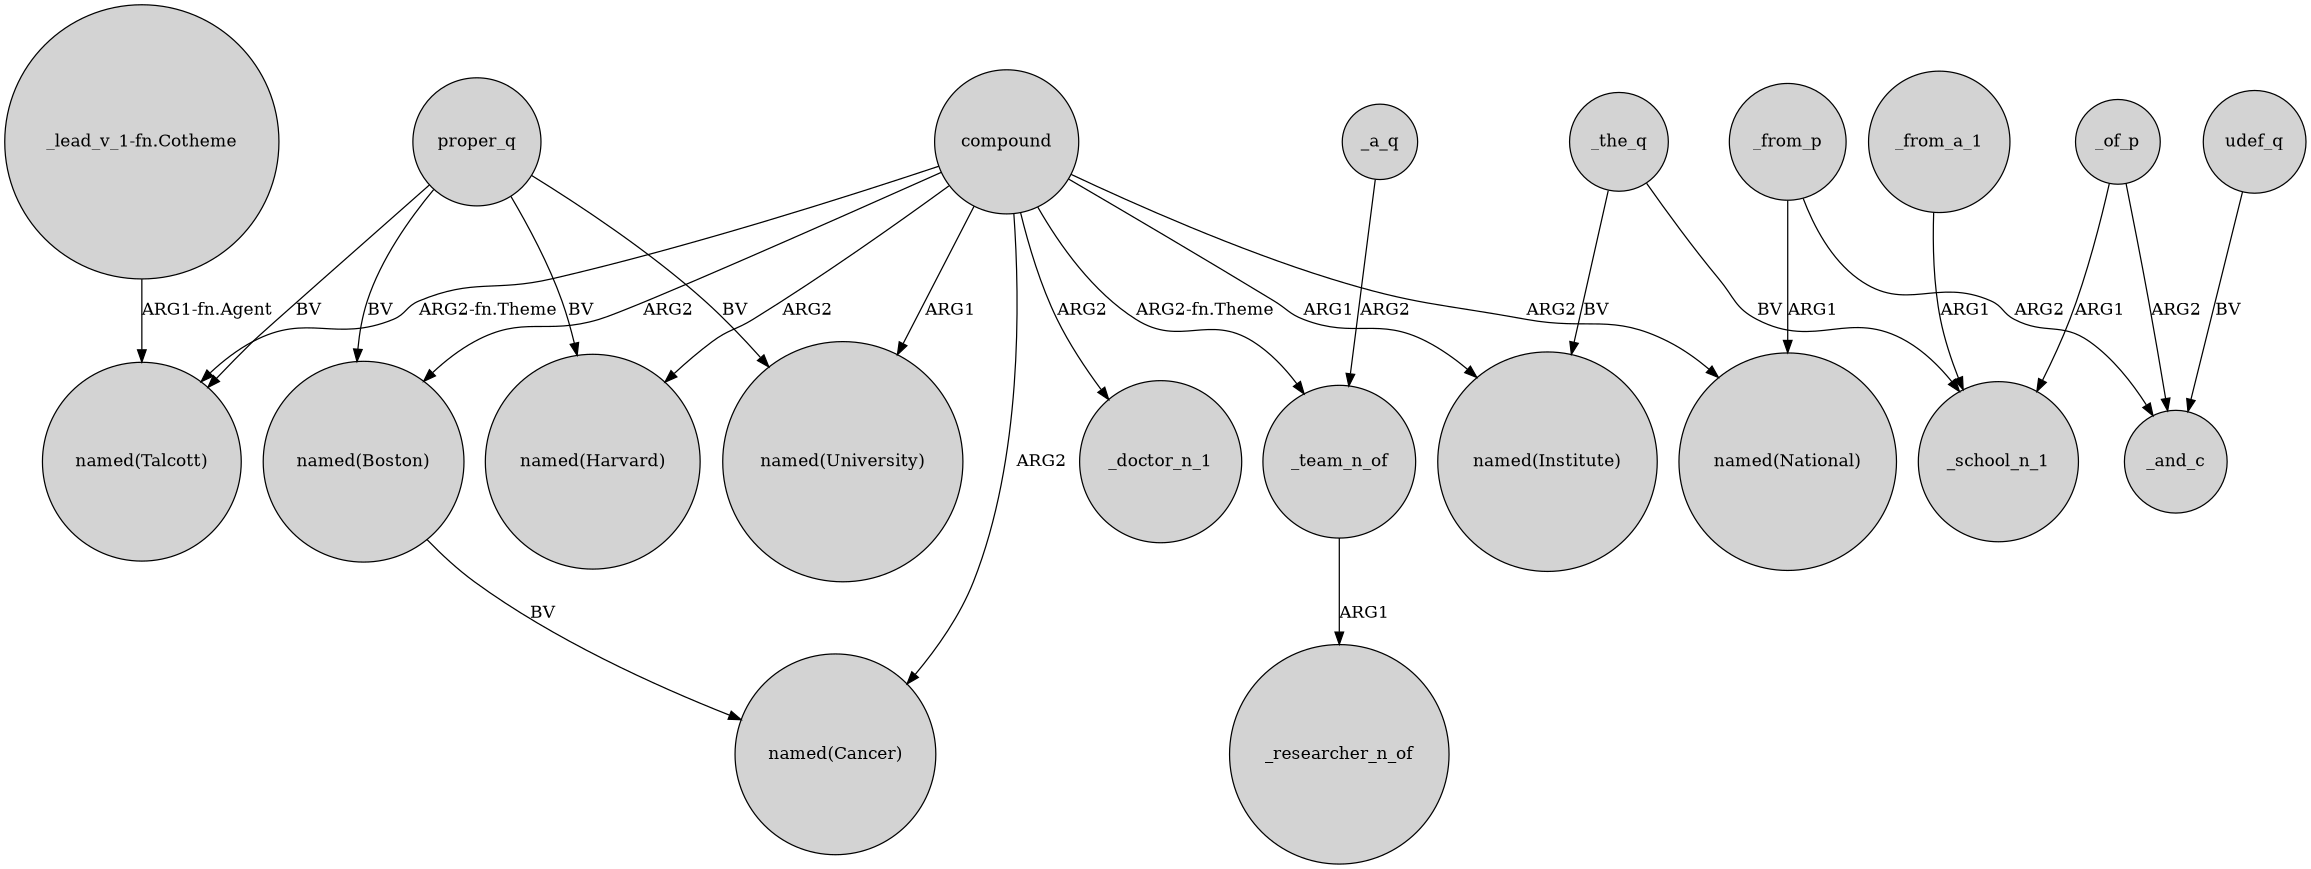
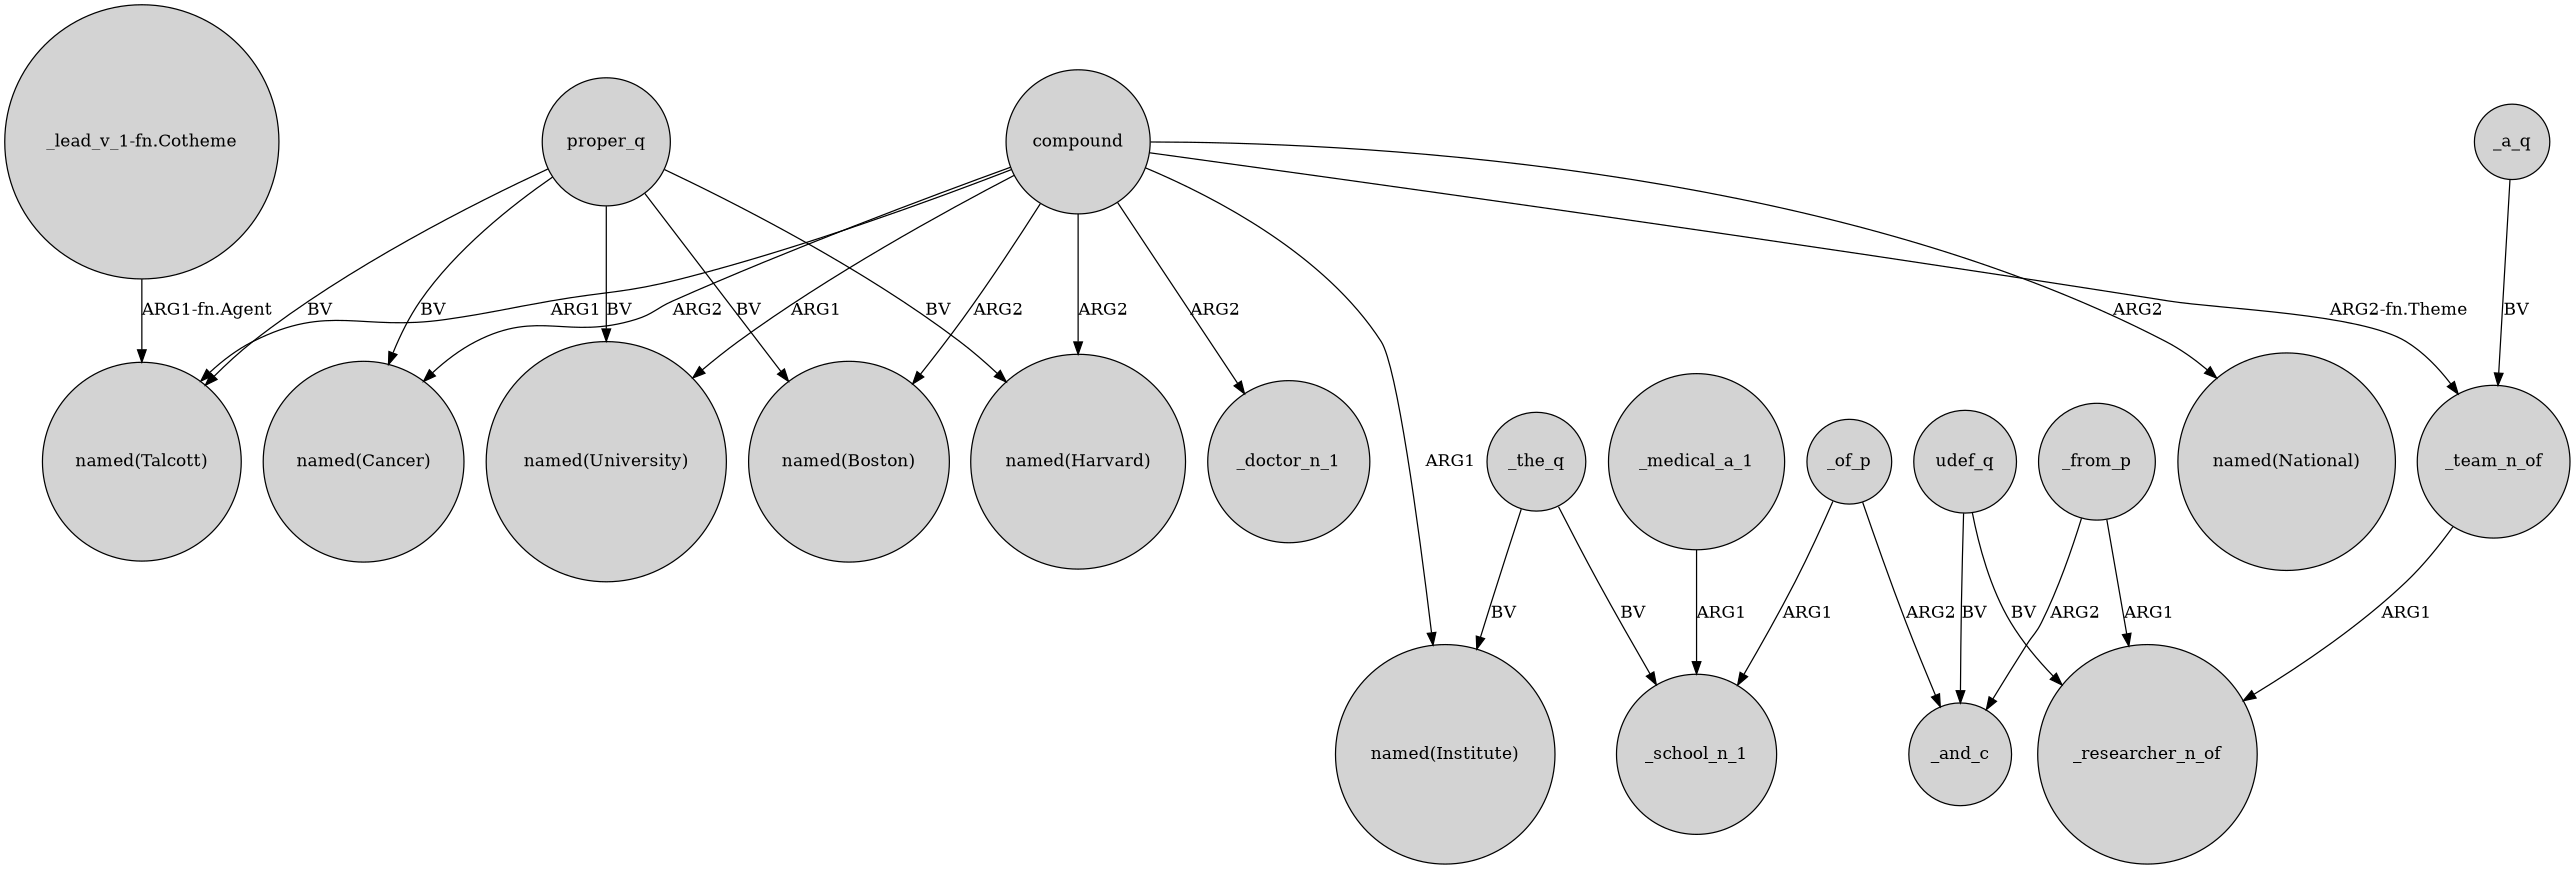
(1939, 142) -> (1697, 462)
(1788, 270) -> (2117, 577)
(488, 310) -> (576, 310)
(1385, 310) -> (2516, 310)
none -> (2000, 601)
(570, 641) -> (460, 254)
